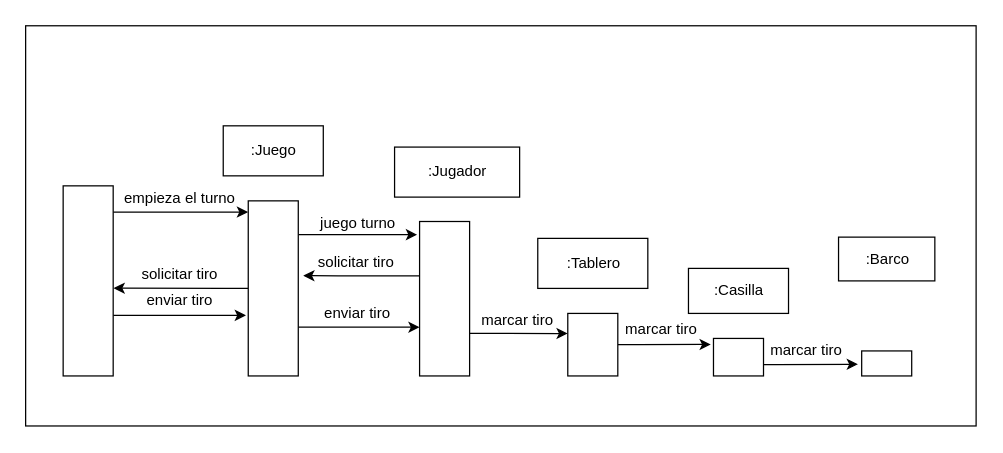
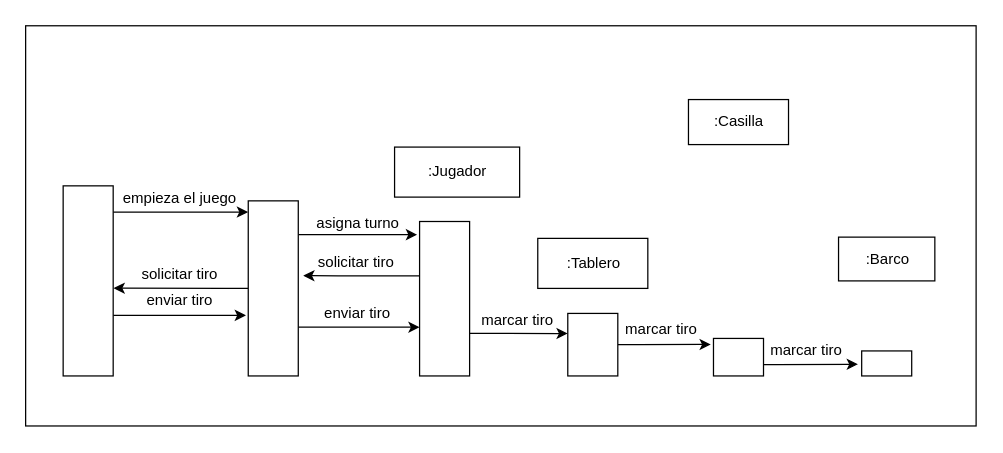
(273, 151) -> none
(180, 198) -> (180, 198)
(358, 223) -> (358, 223)
(738, 291) -> (738, 122)
